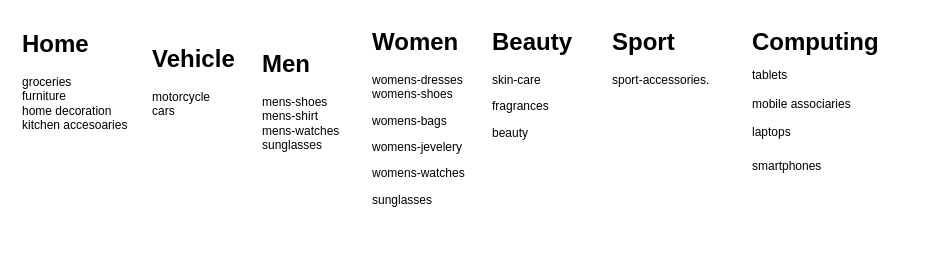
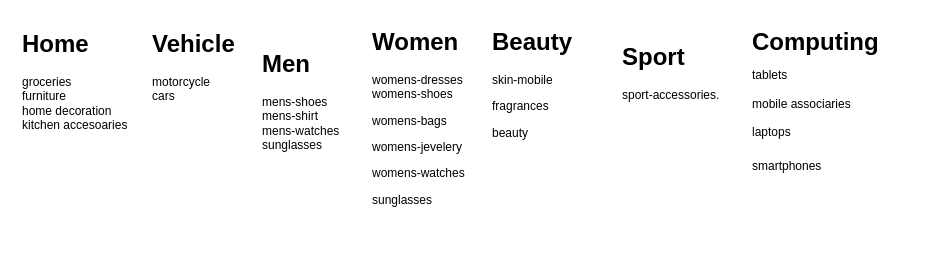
(526, 57) -> (526, 57)
(666, 65) -> (676, 80)
(201, 99) -> (201, 84)
